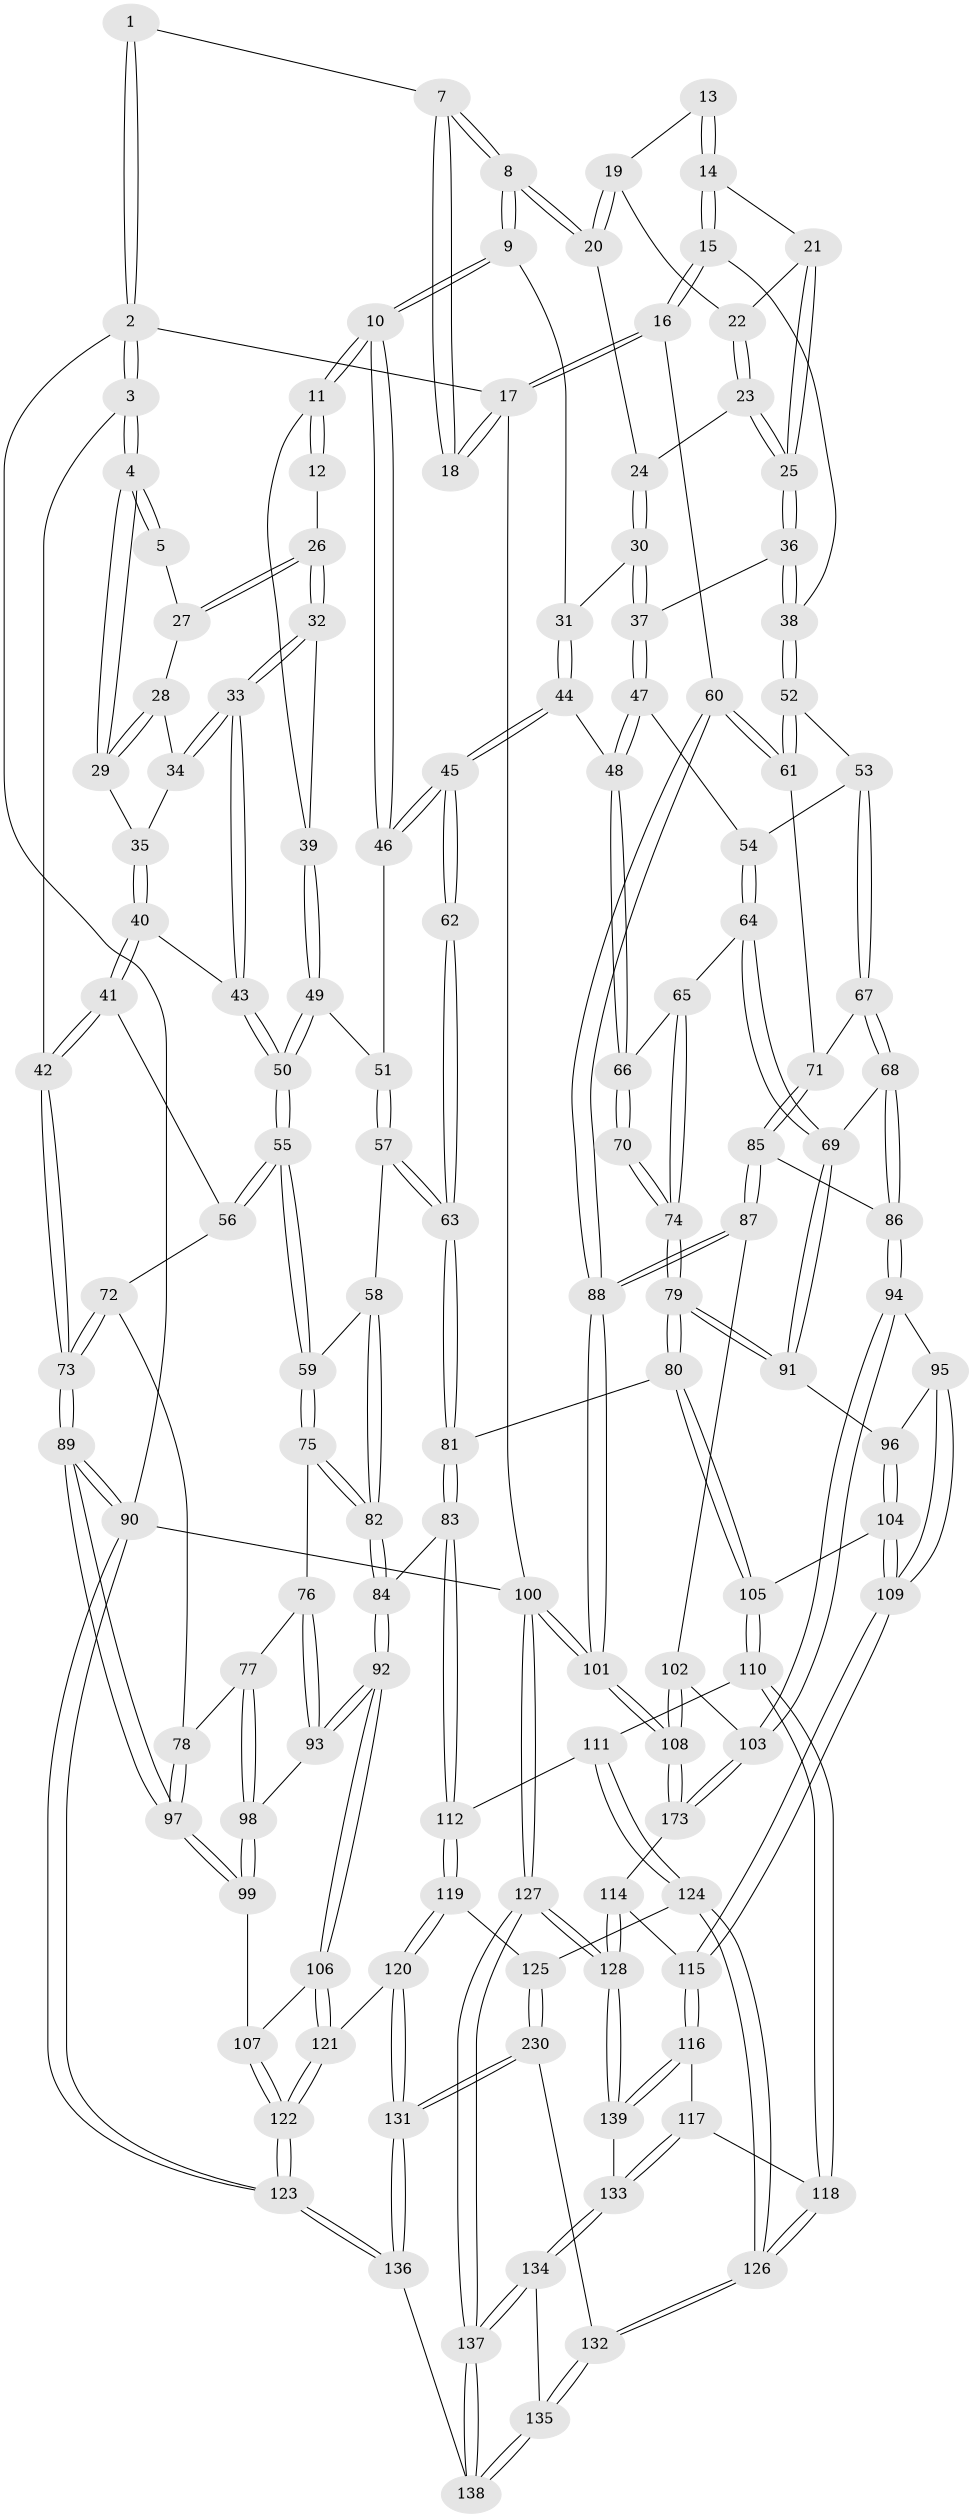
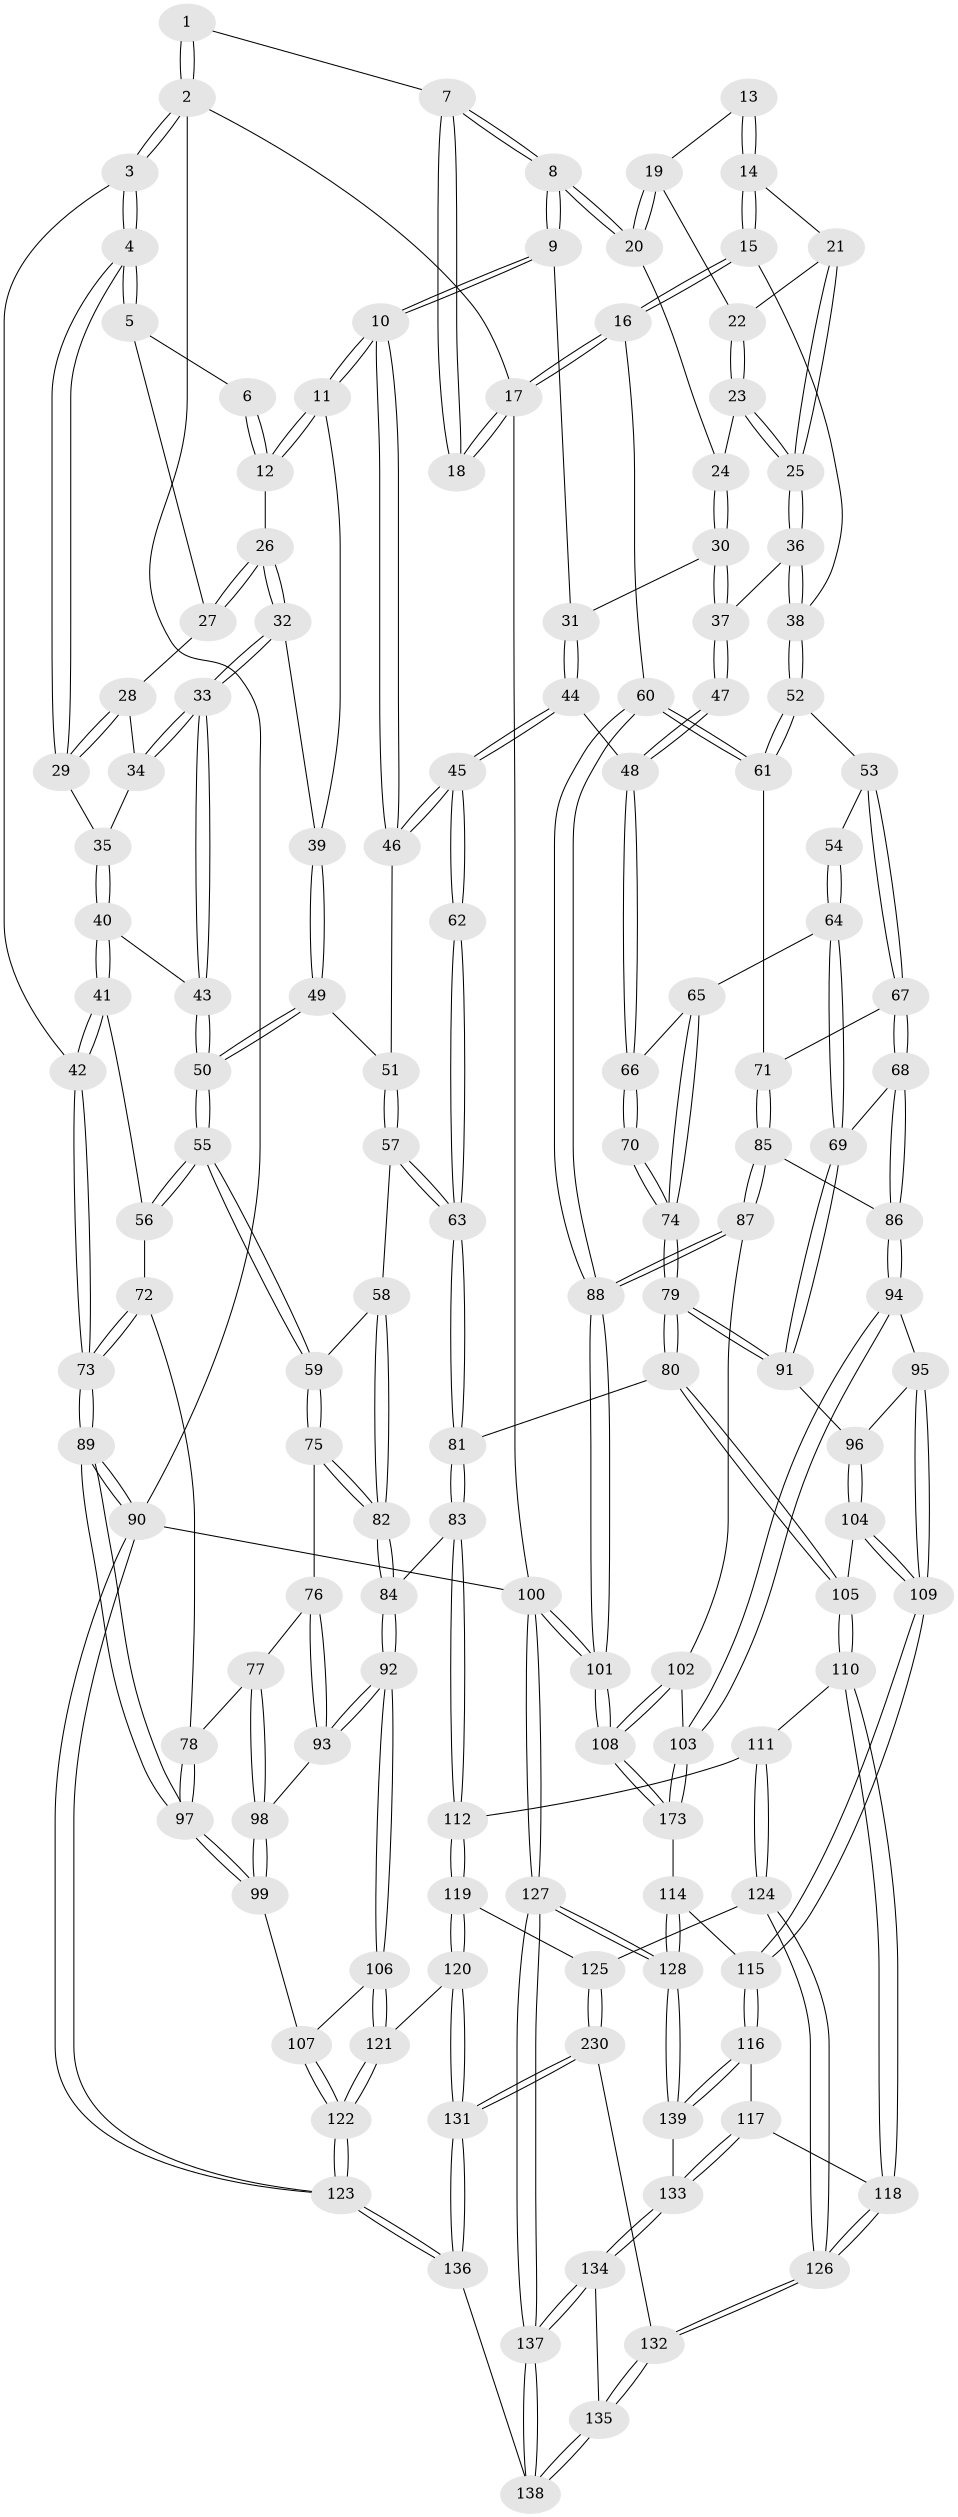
none -> (248, 397)
(694, 772) -> none
